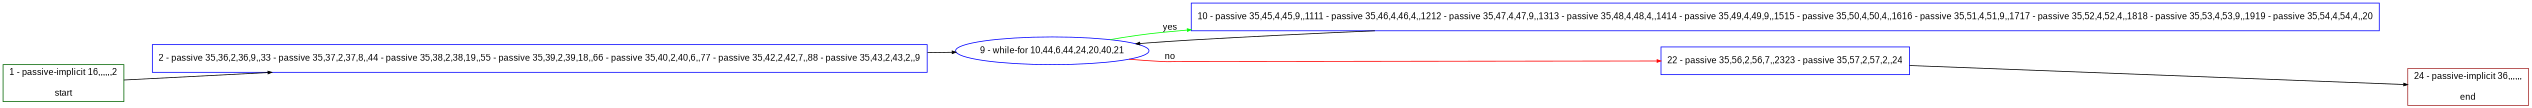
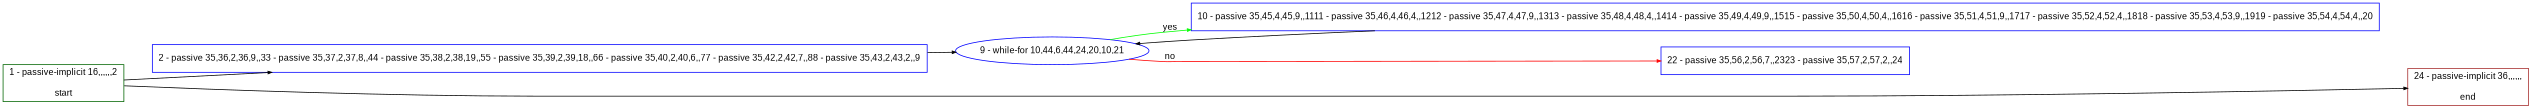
(1052, 51) -> (1052, 51)
(2157, 75) -> (1264, 96)
